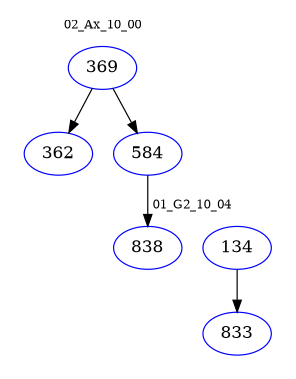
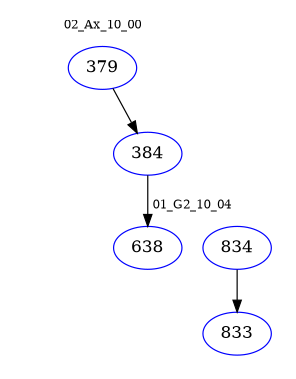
(102, 68) -> (102, 68)
(58, 154) -> none
(148, 154) -> (148, 154)
(148, 248) -> (148, 248)
(237, 248) -> (237, 248)
